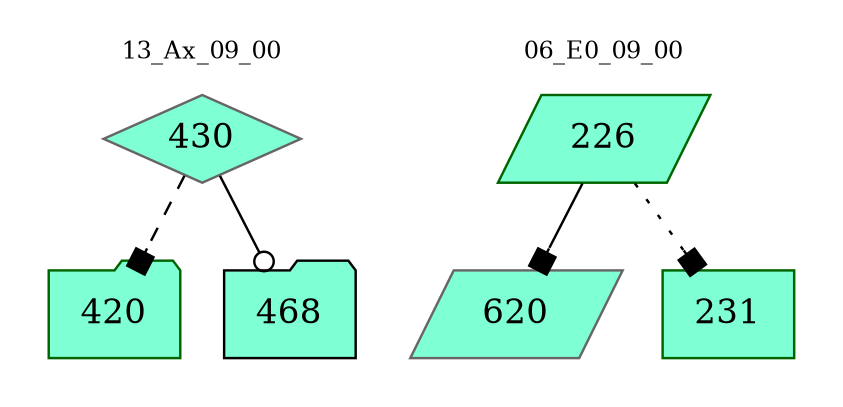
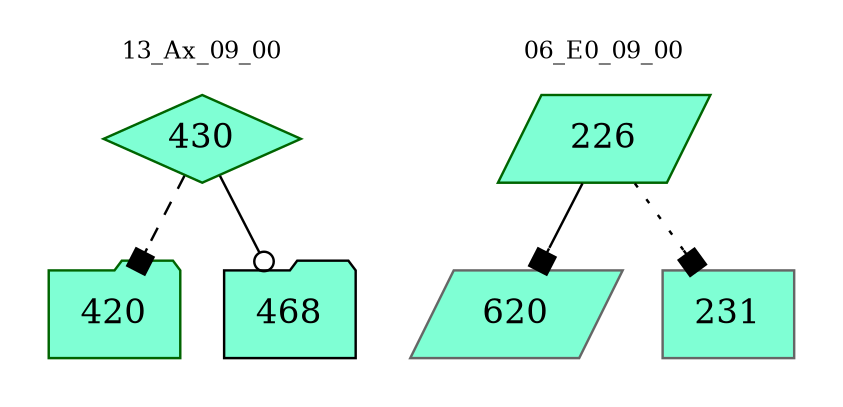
(202, 139) -> (202, 139)
(728, 314) -> (728, 314)
